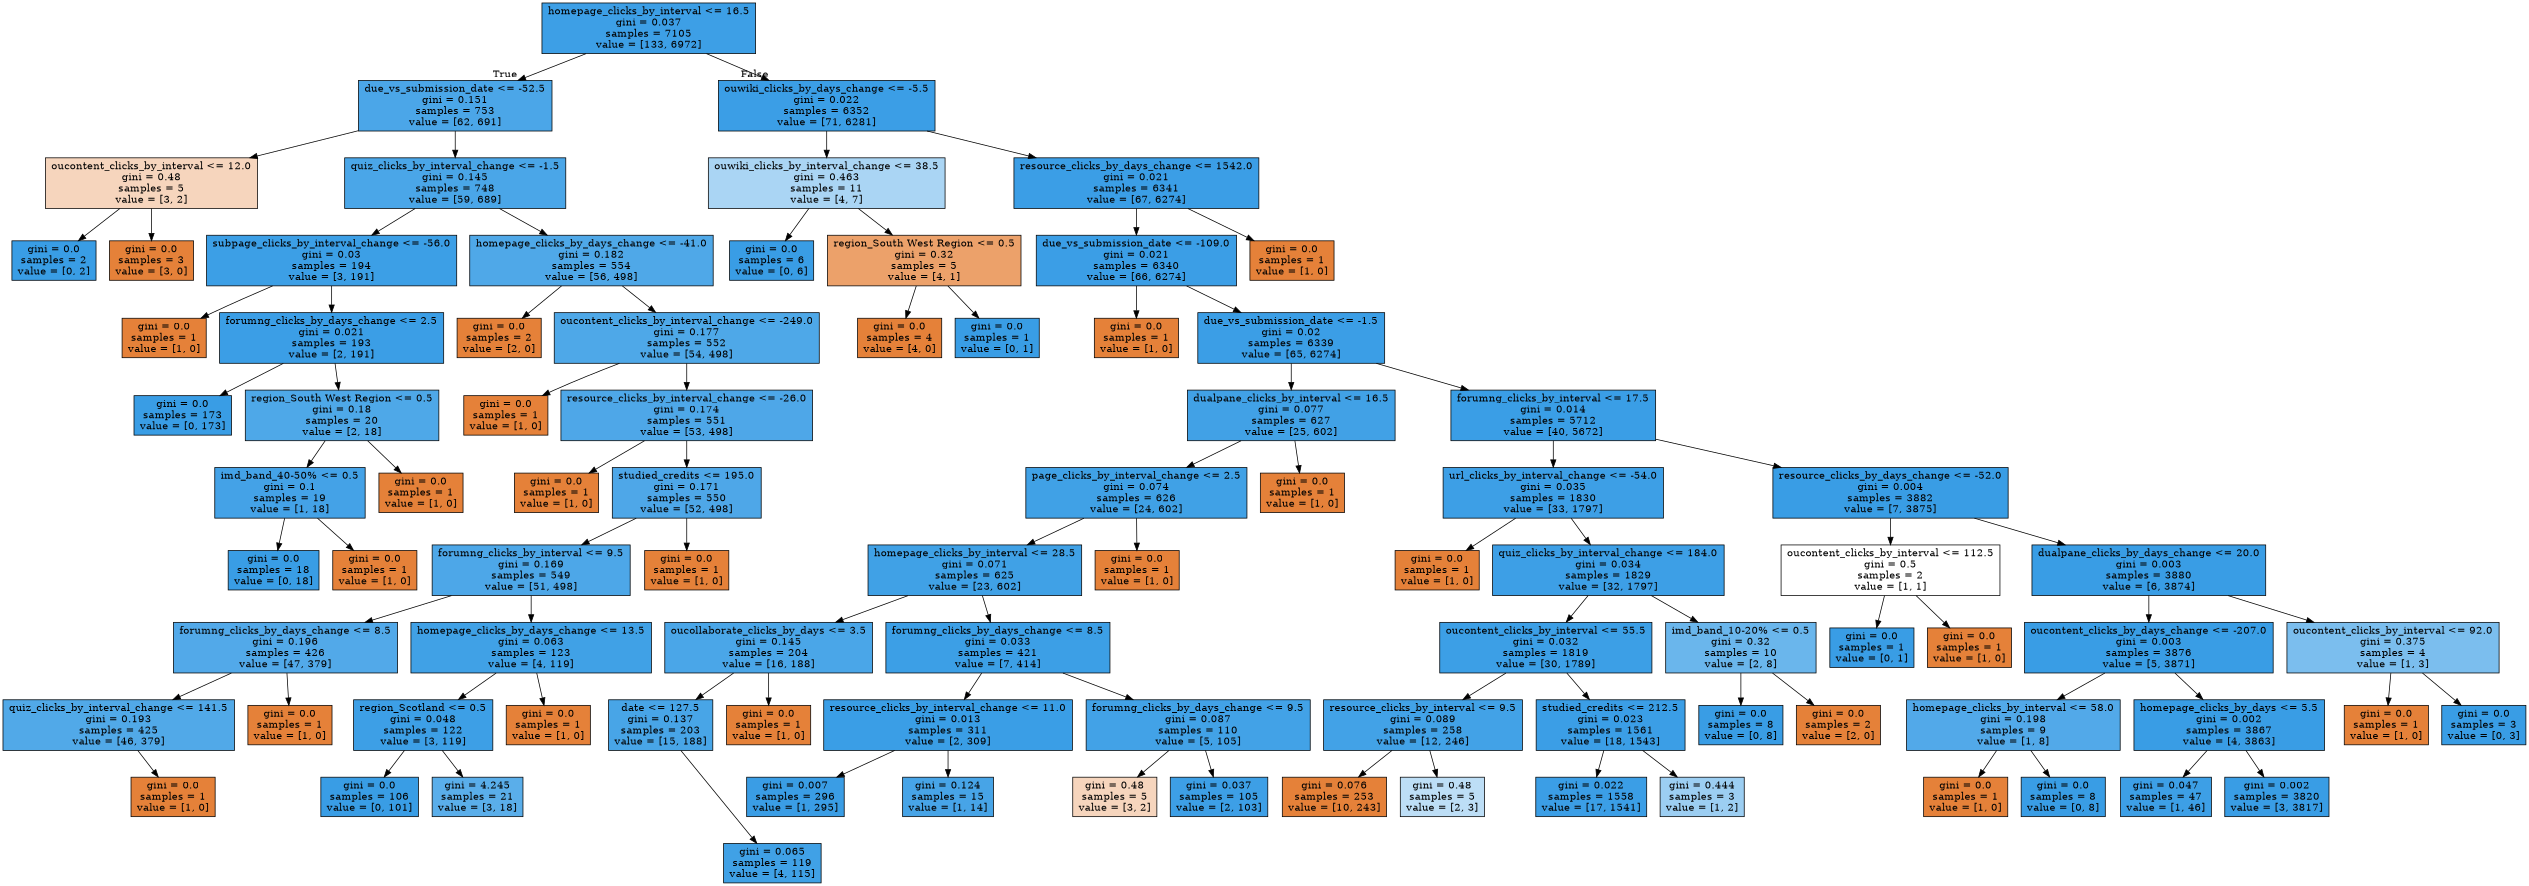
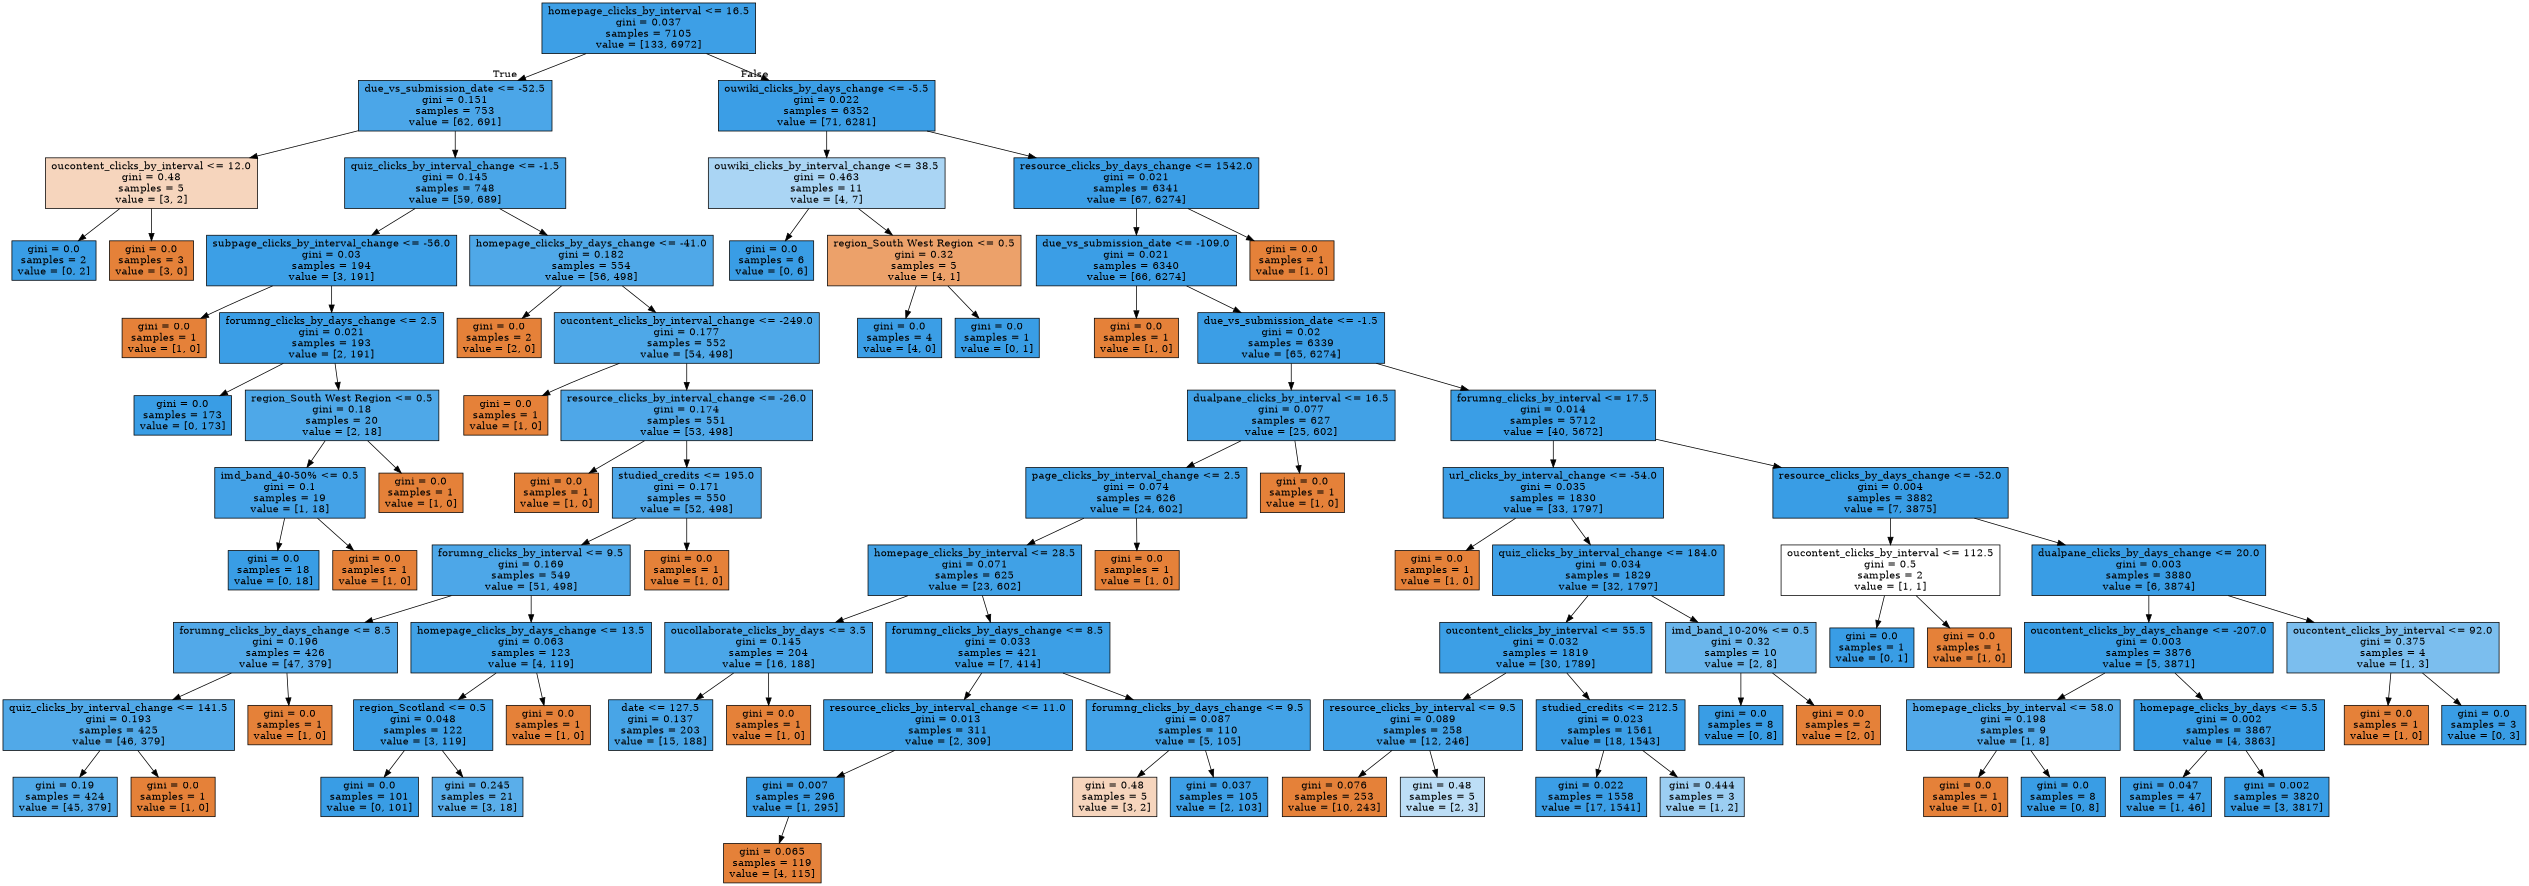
(900, 338) -> (900, 338)
(716, 794) -> (785, 826)
none -> (65, 797)
(370, 797) -> (370, 797)
(478, 797) -> (478, 797)
(948, 797) -> none
(772, 863) -> (772, 863)
